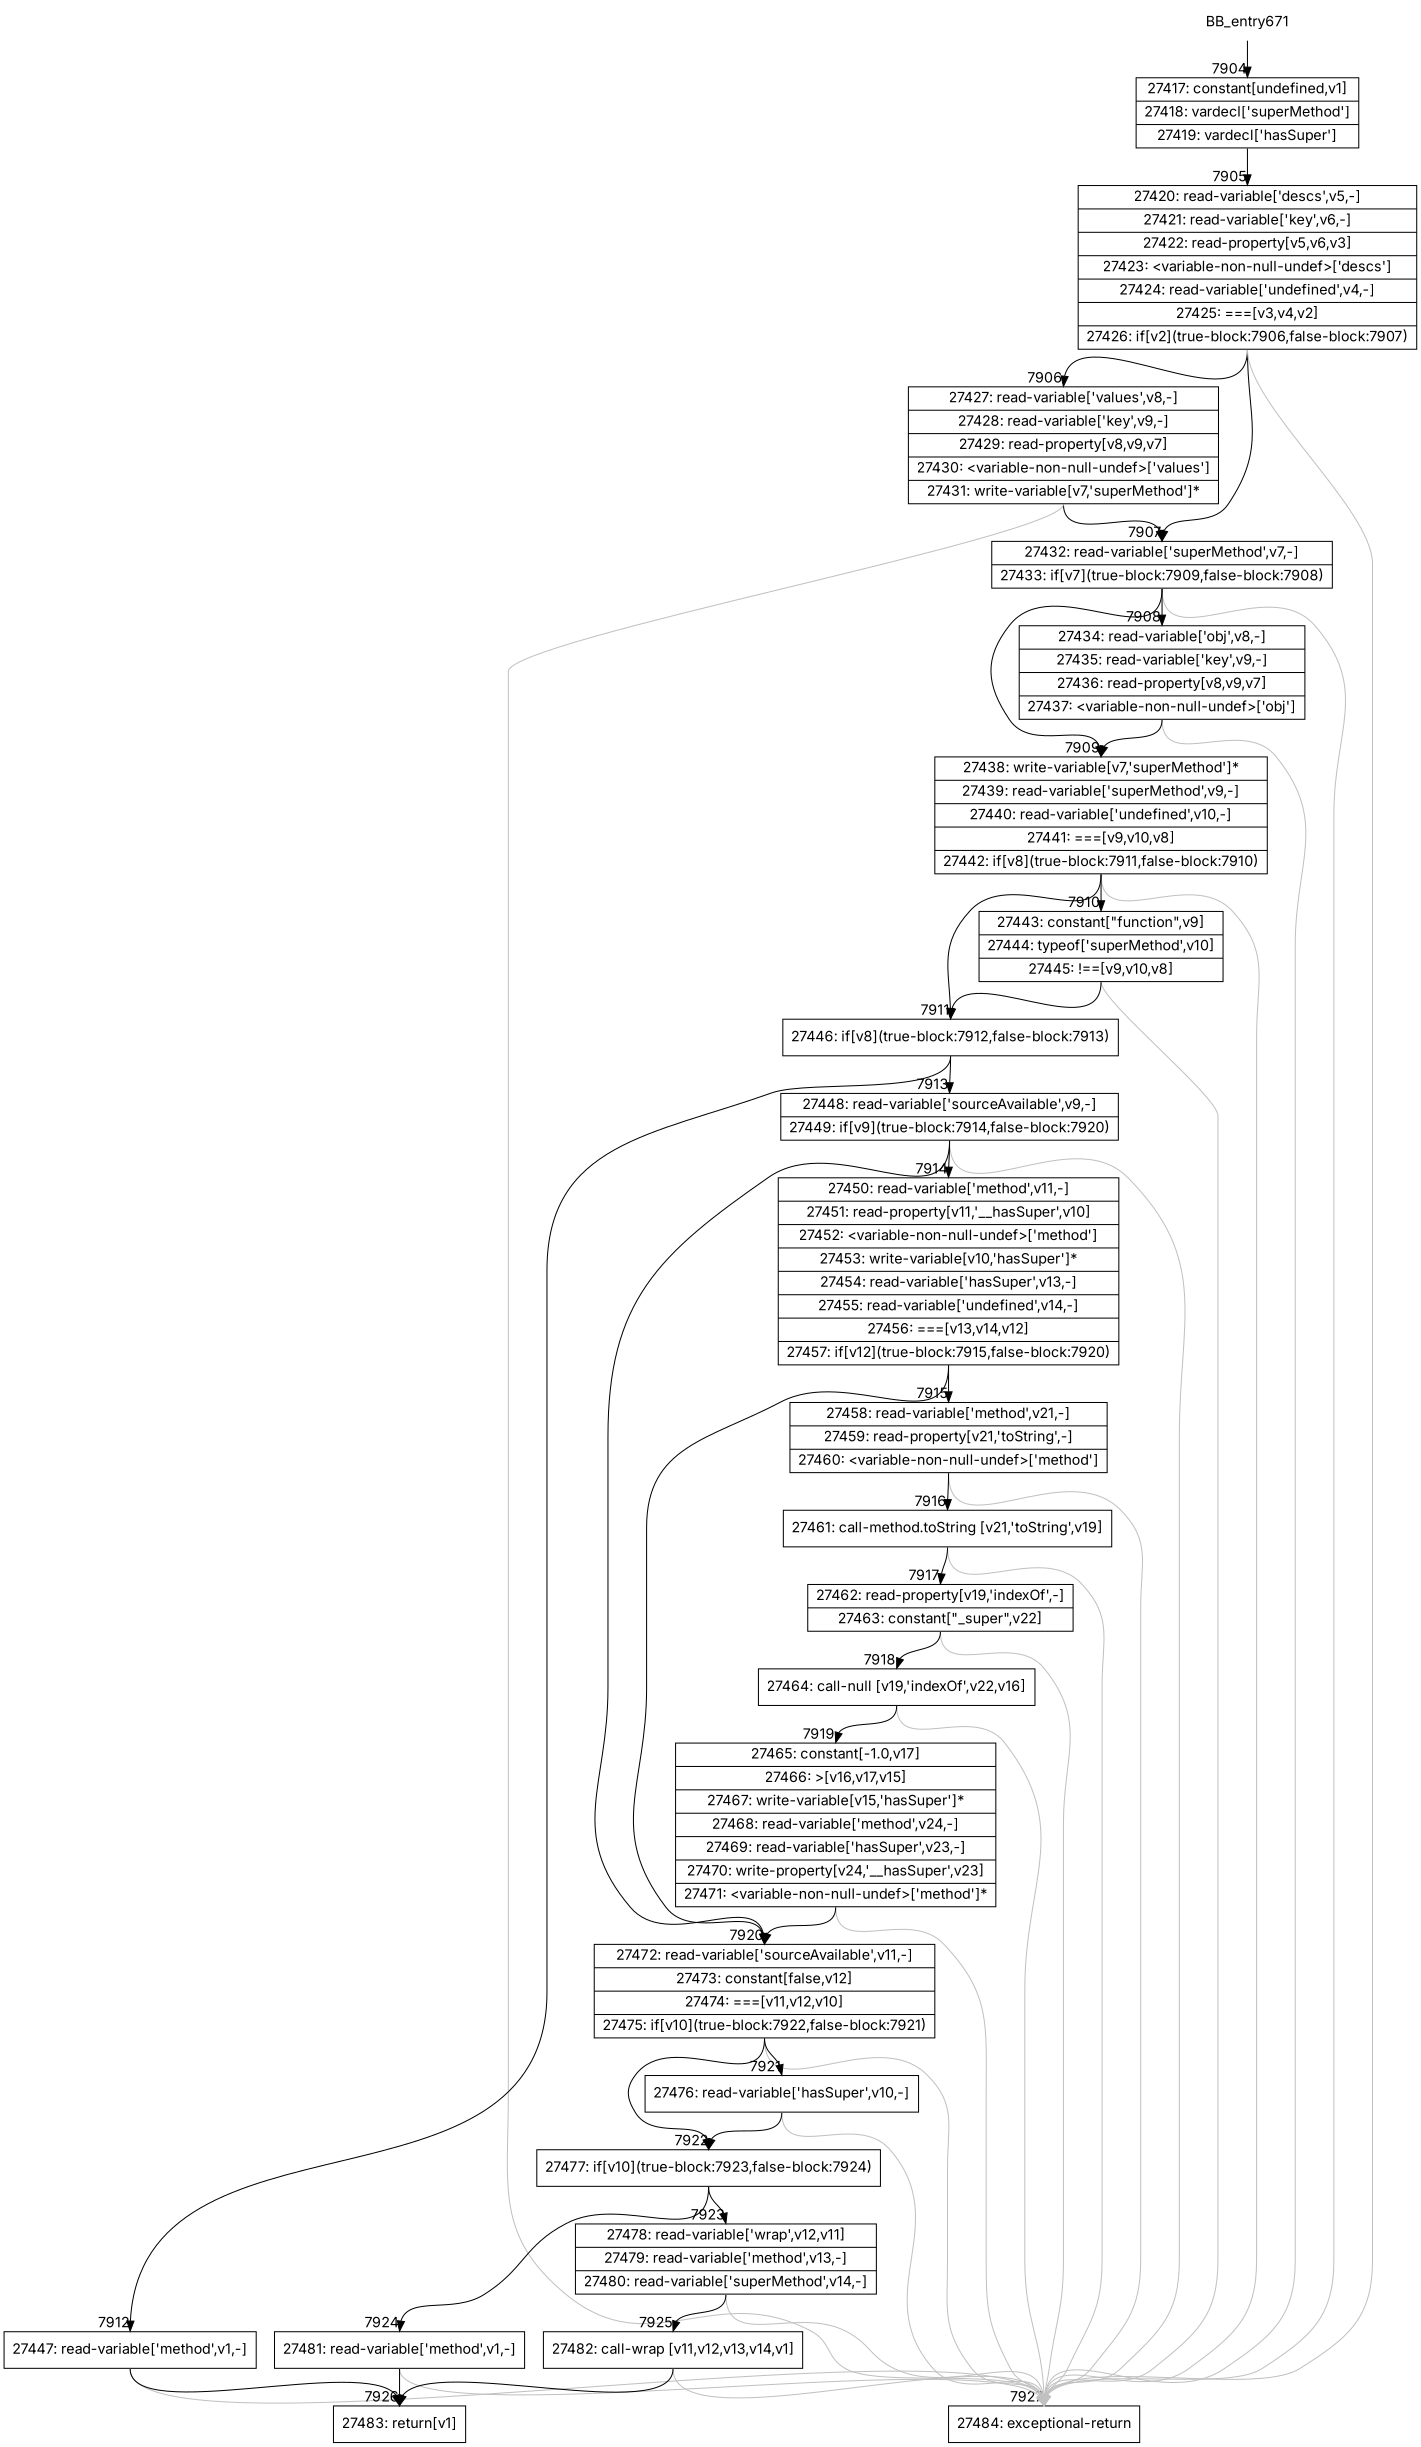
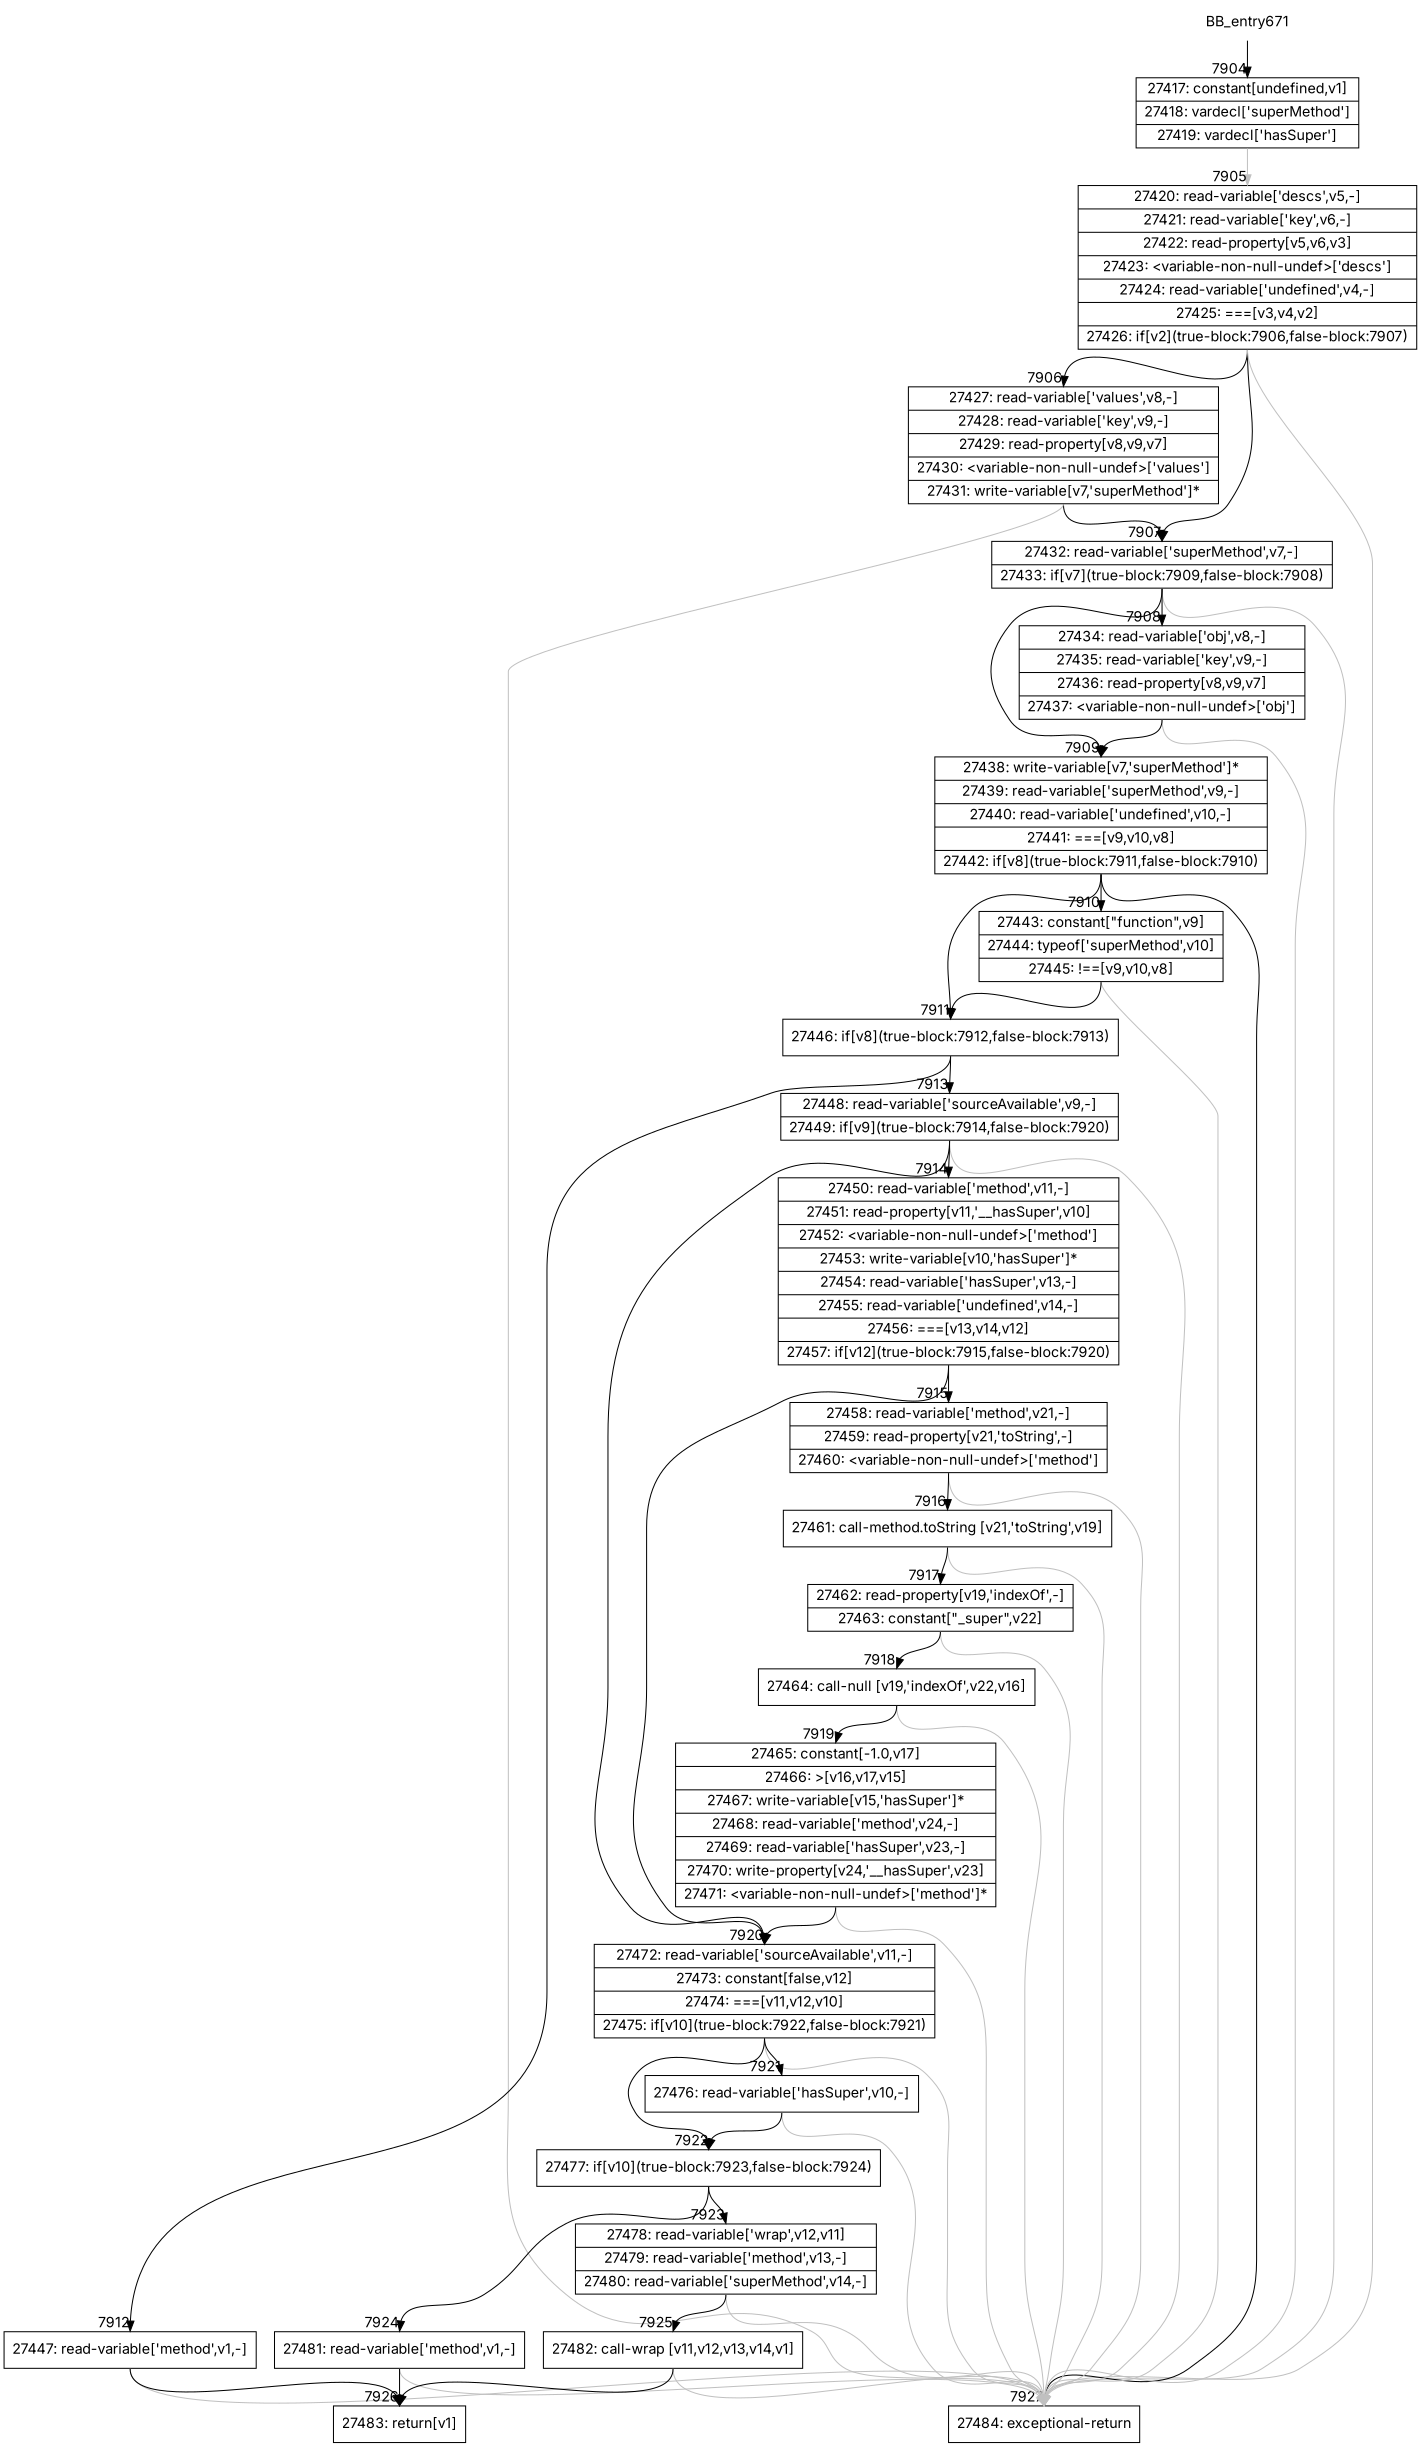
(1247, 162) -> (1247, 162)
(1257, 1652) -> (1257, 1652)
